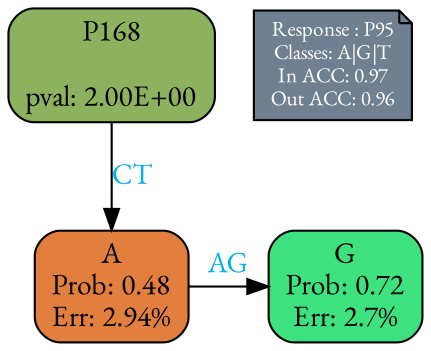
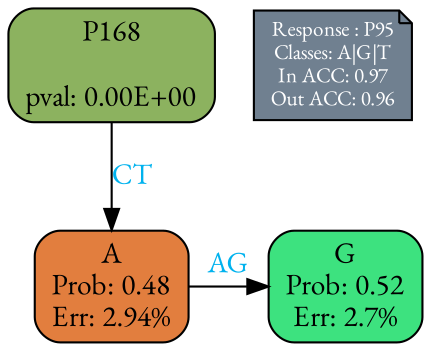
(112, 65) -> (112, 65)
(346, 287) -> (346, 287)
